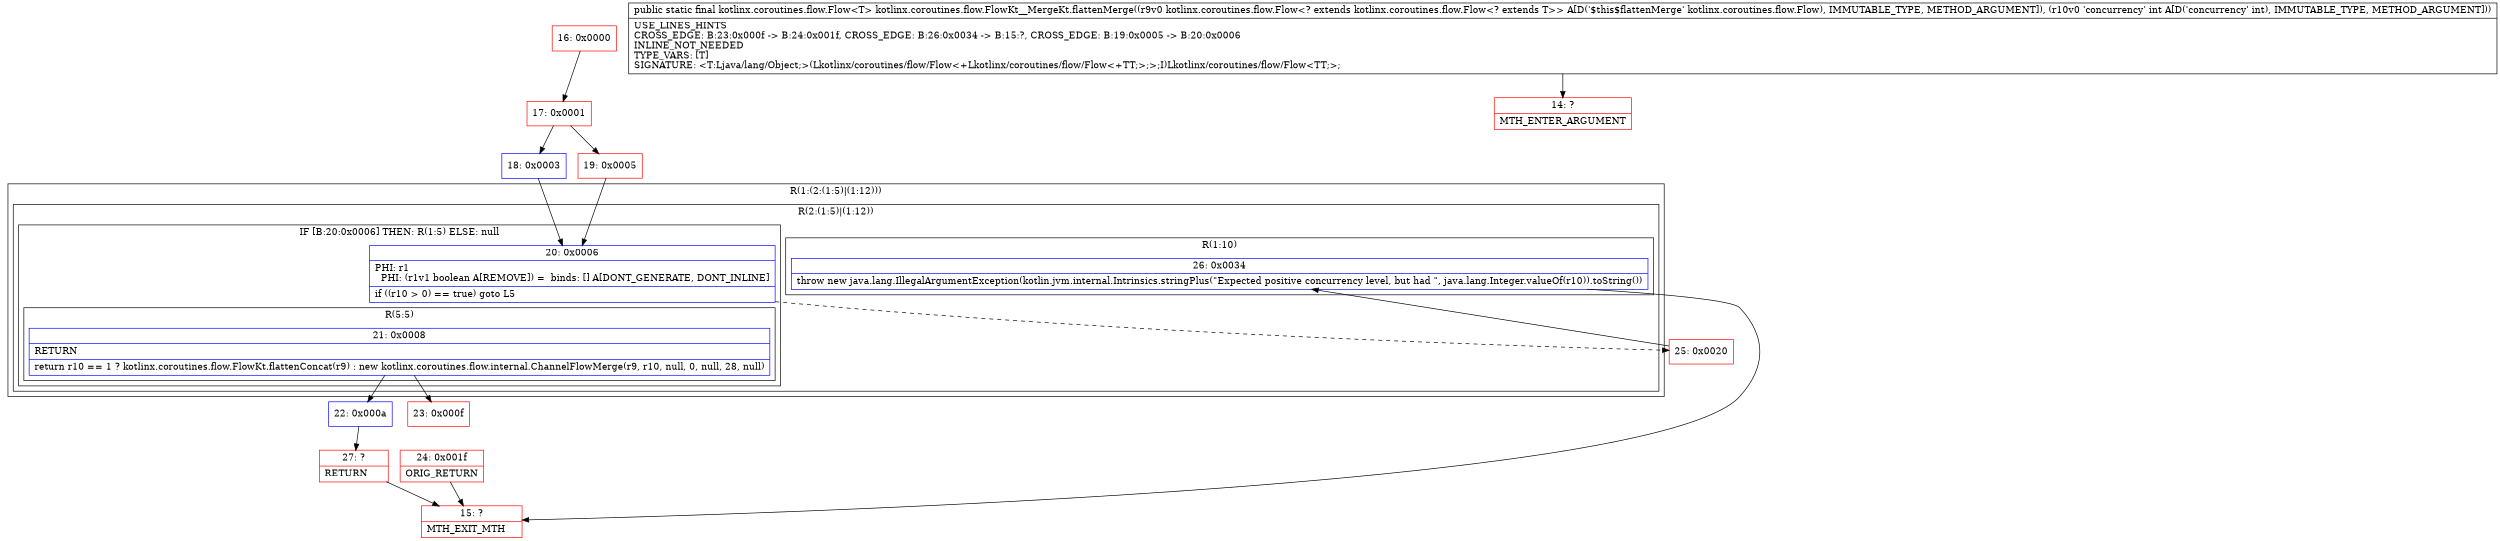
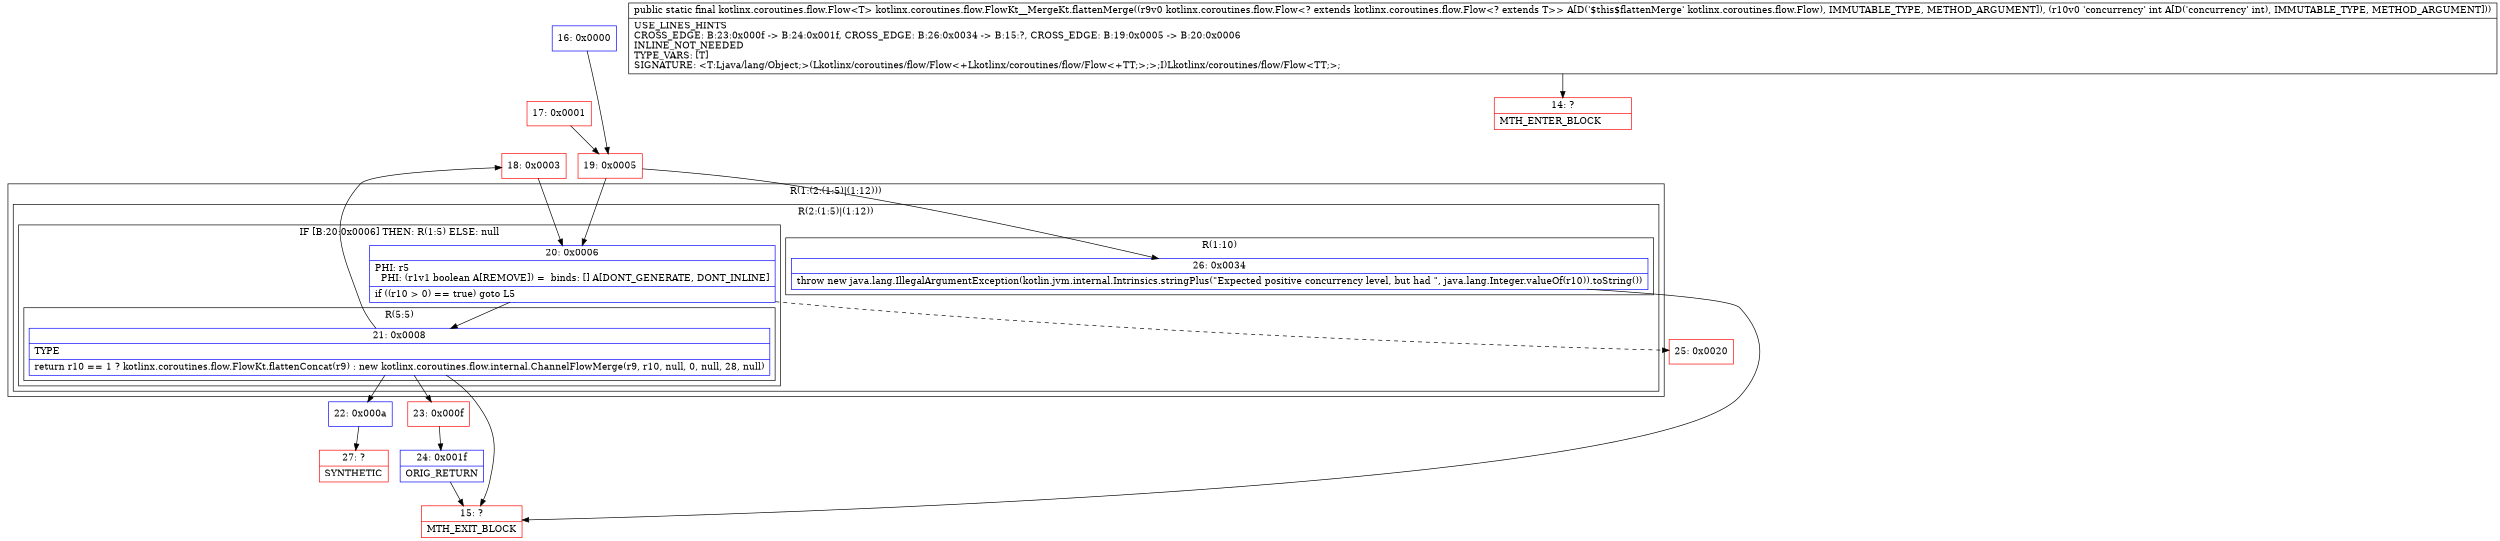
(584, 38) -> (584, 38)
(573, 73) -> (598, 99)
(1563, 121) -> (1551, 121)
(548, 137) -> (354, 192)
(534, 166) -> (534, 166)
(394, 268) -> (394, 268)
none -> (484, 314)
(1494, 318) -> (873, 199)
(56, 351) -> (47, 351)
none -> (440, 435)
(442, 466) -> (442, 466)
(346, 474) -> (354, 474)
(410, 493) -> (491, 430)
(466, 529) -> (472, 529)
